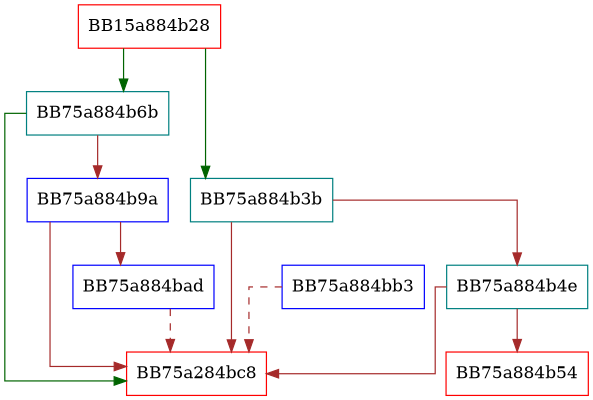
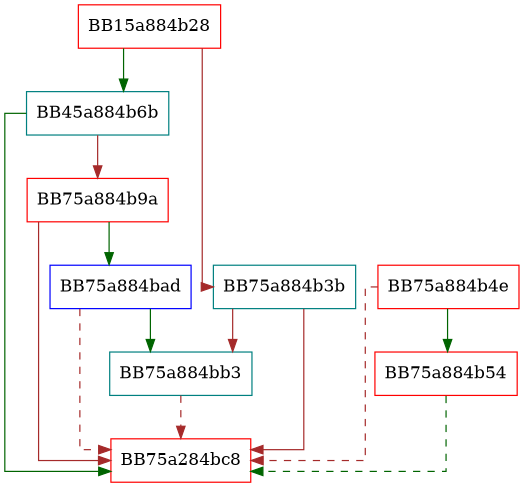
(206, 107) -> (202, 168)
(98, 113) -> (98, 113)
(98, 200) -> (98, 200)
(451, 200) -> (233, 324)
(121, 237) -> (109, 237)
(353, 287) -> (181, 374)
(517, 287) -> (448, 287)
none -> (150, 324)
(517, 324) -> (448, 324)
(406, 374) -> (365, 418)
none -> (392, 471)
